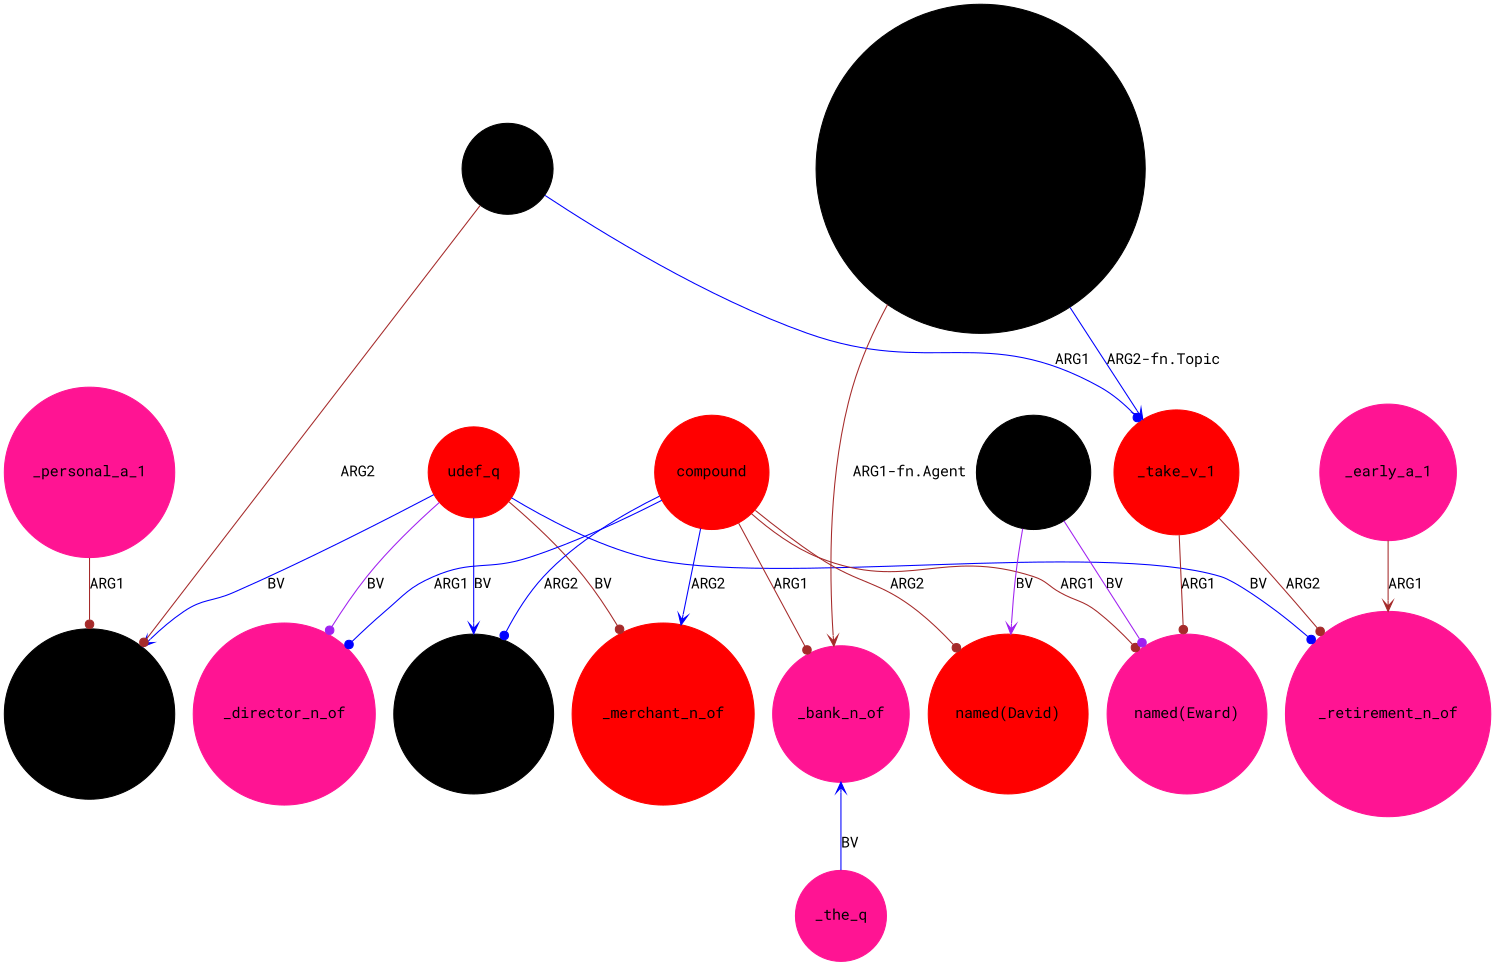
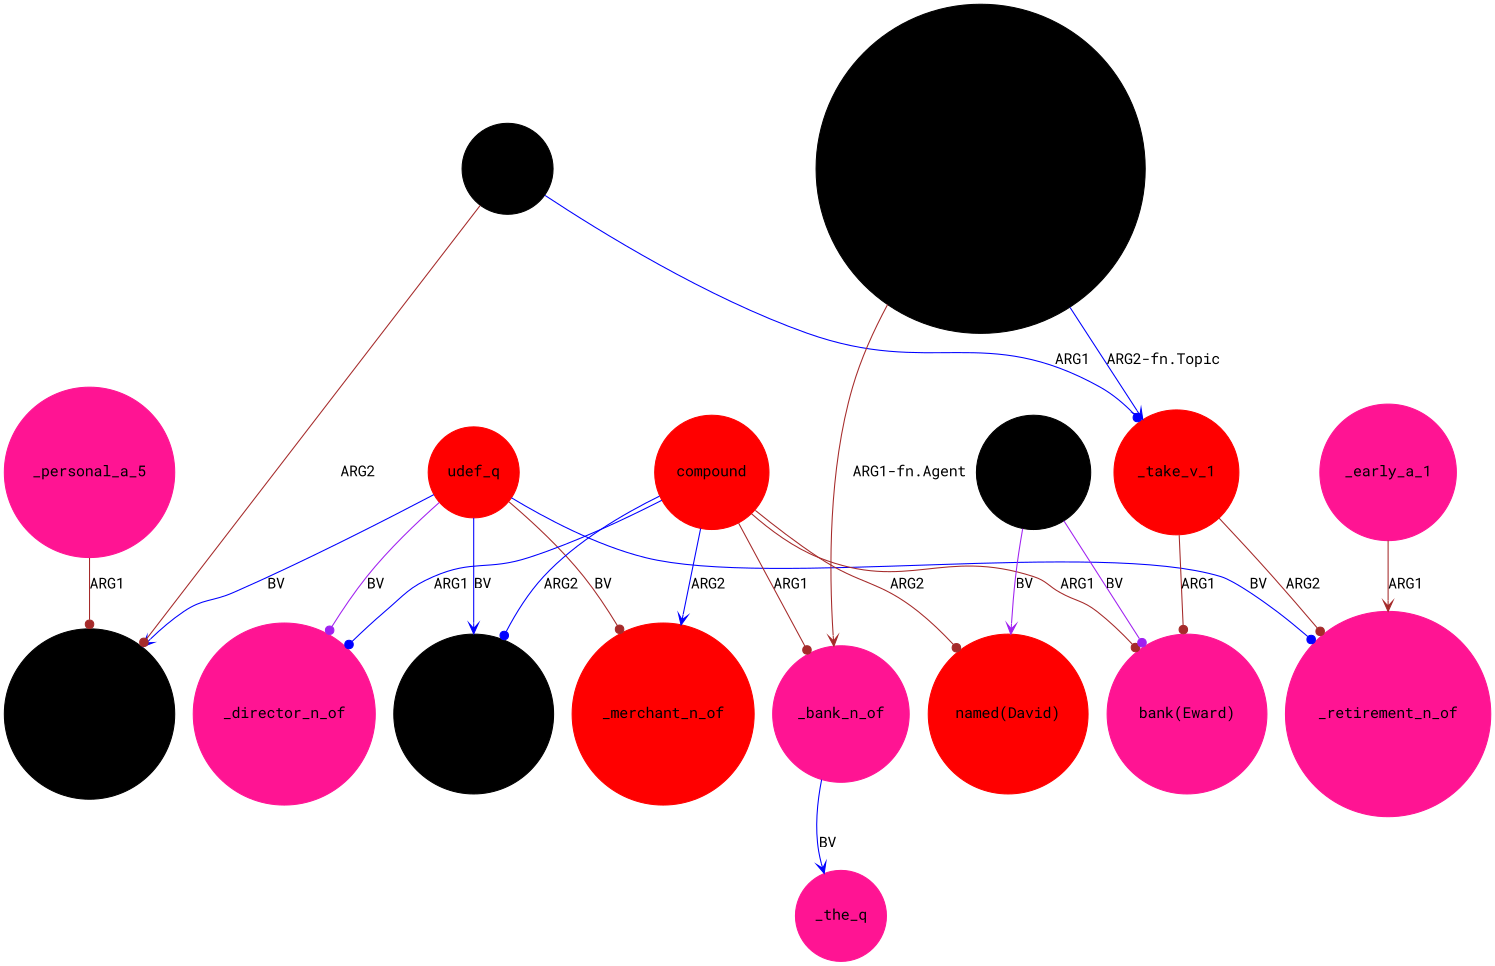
(90, 472) -> (90, 472)
(1187, 714) -> (1187, 714)
(841, 832) -> (817, 821)
